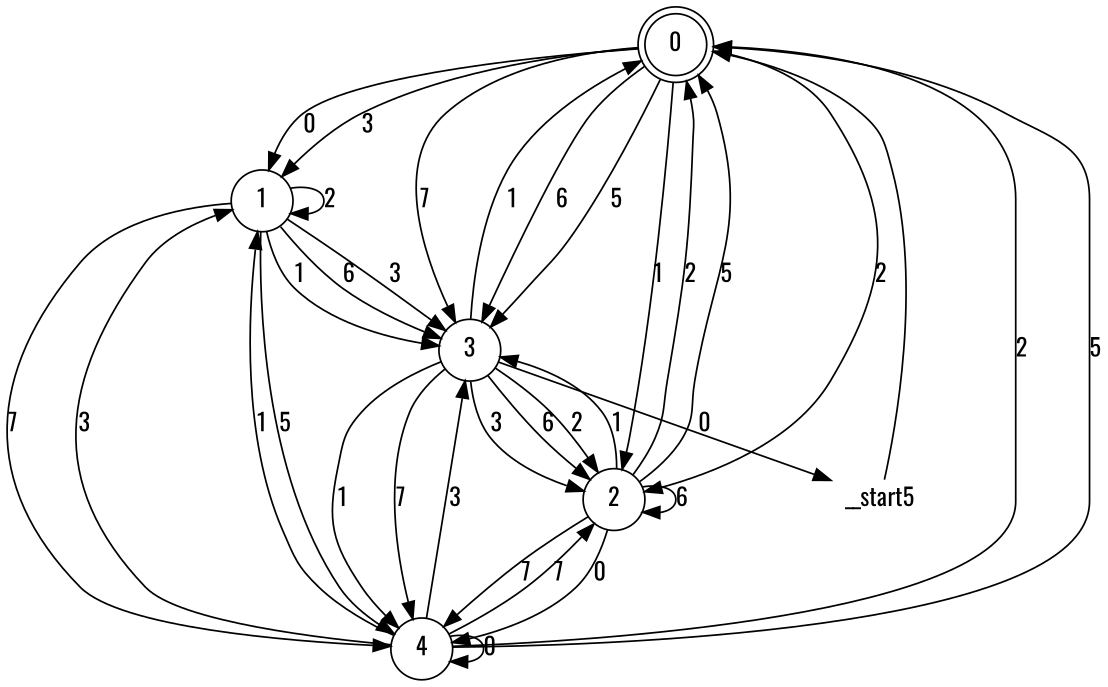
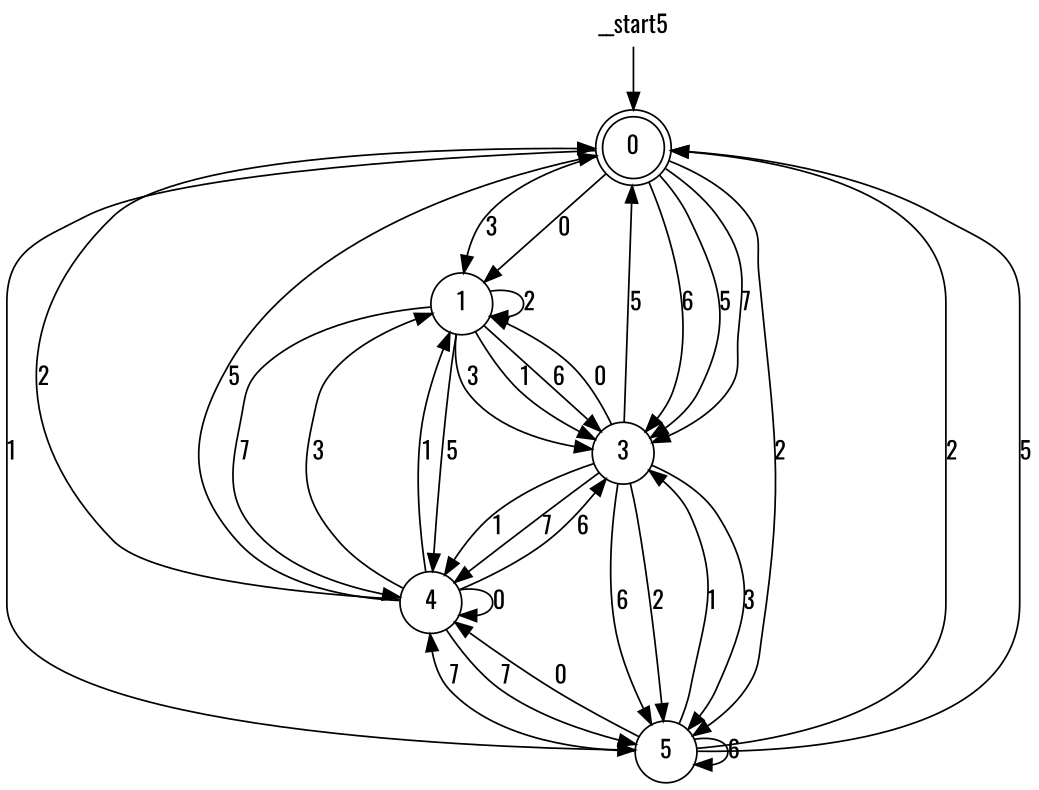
(513, 201) -> (636, 304)
(649, 415) -> (569, 363)
(455, 500) -> (583, 528)
(614, 500) -> (666, 752)
